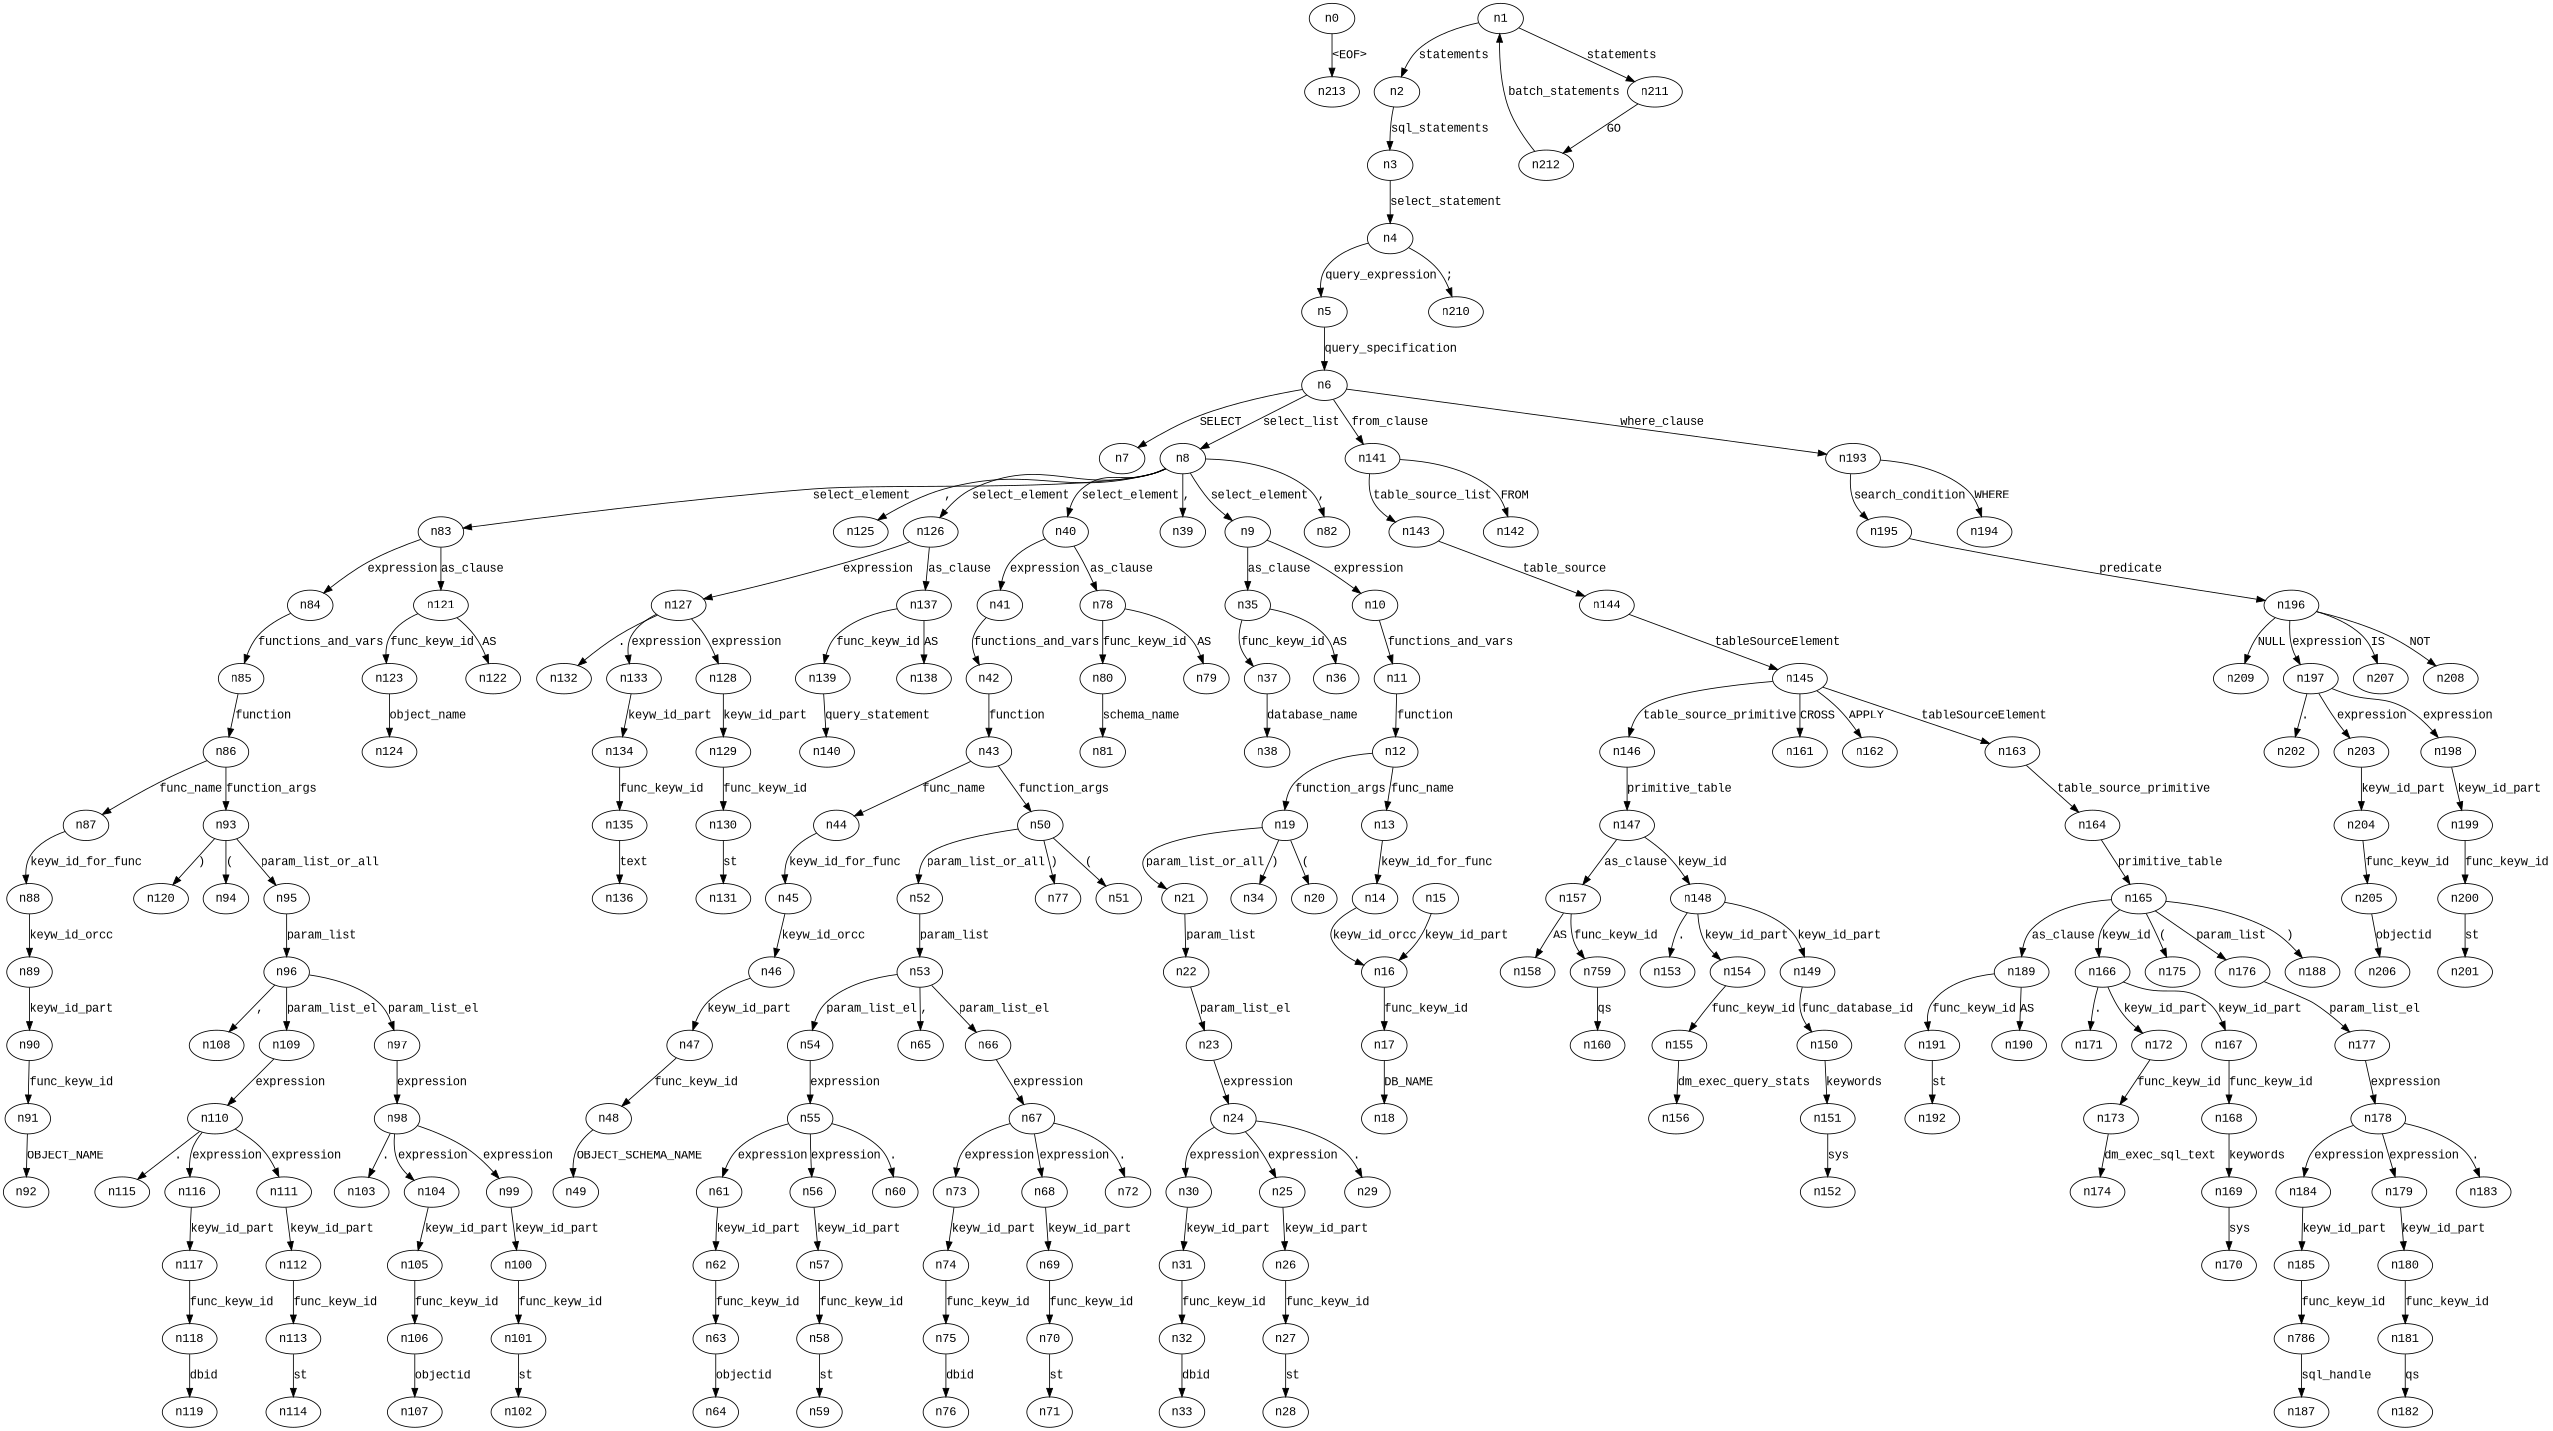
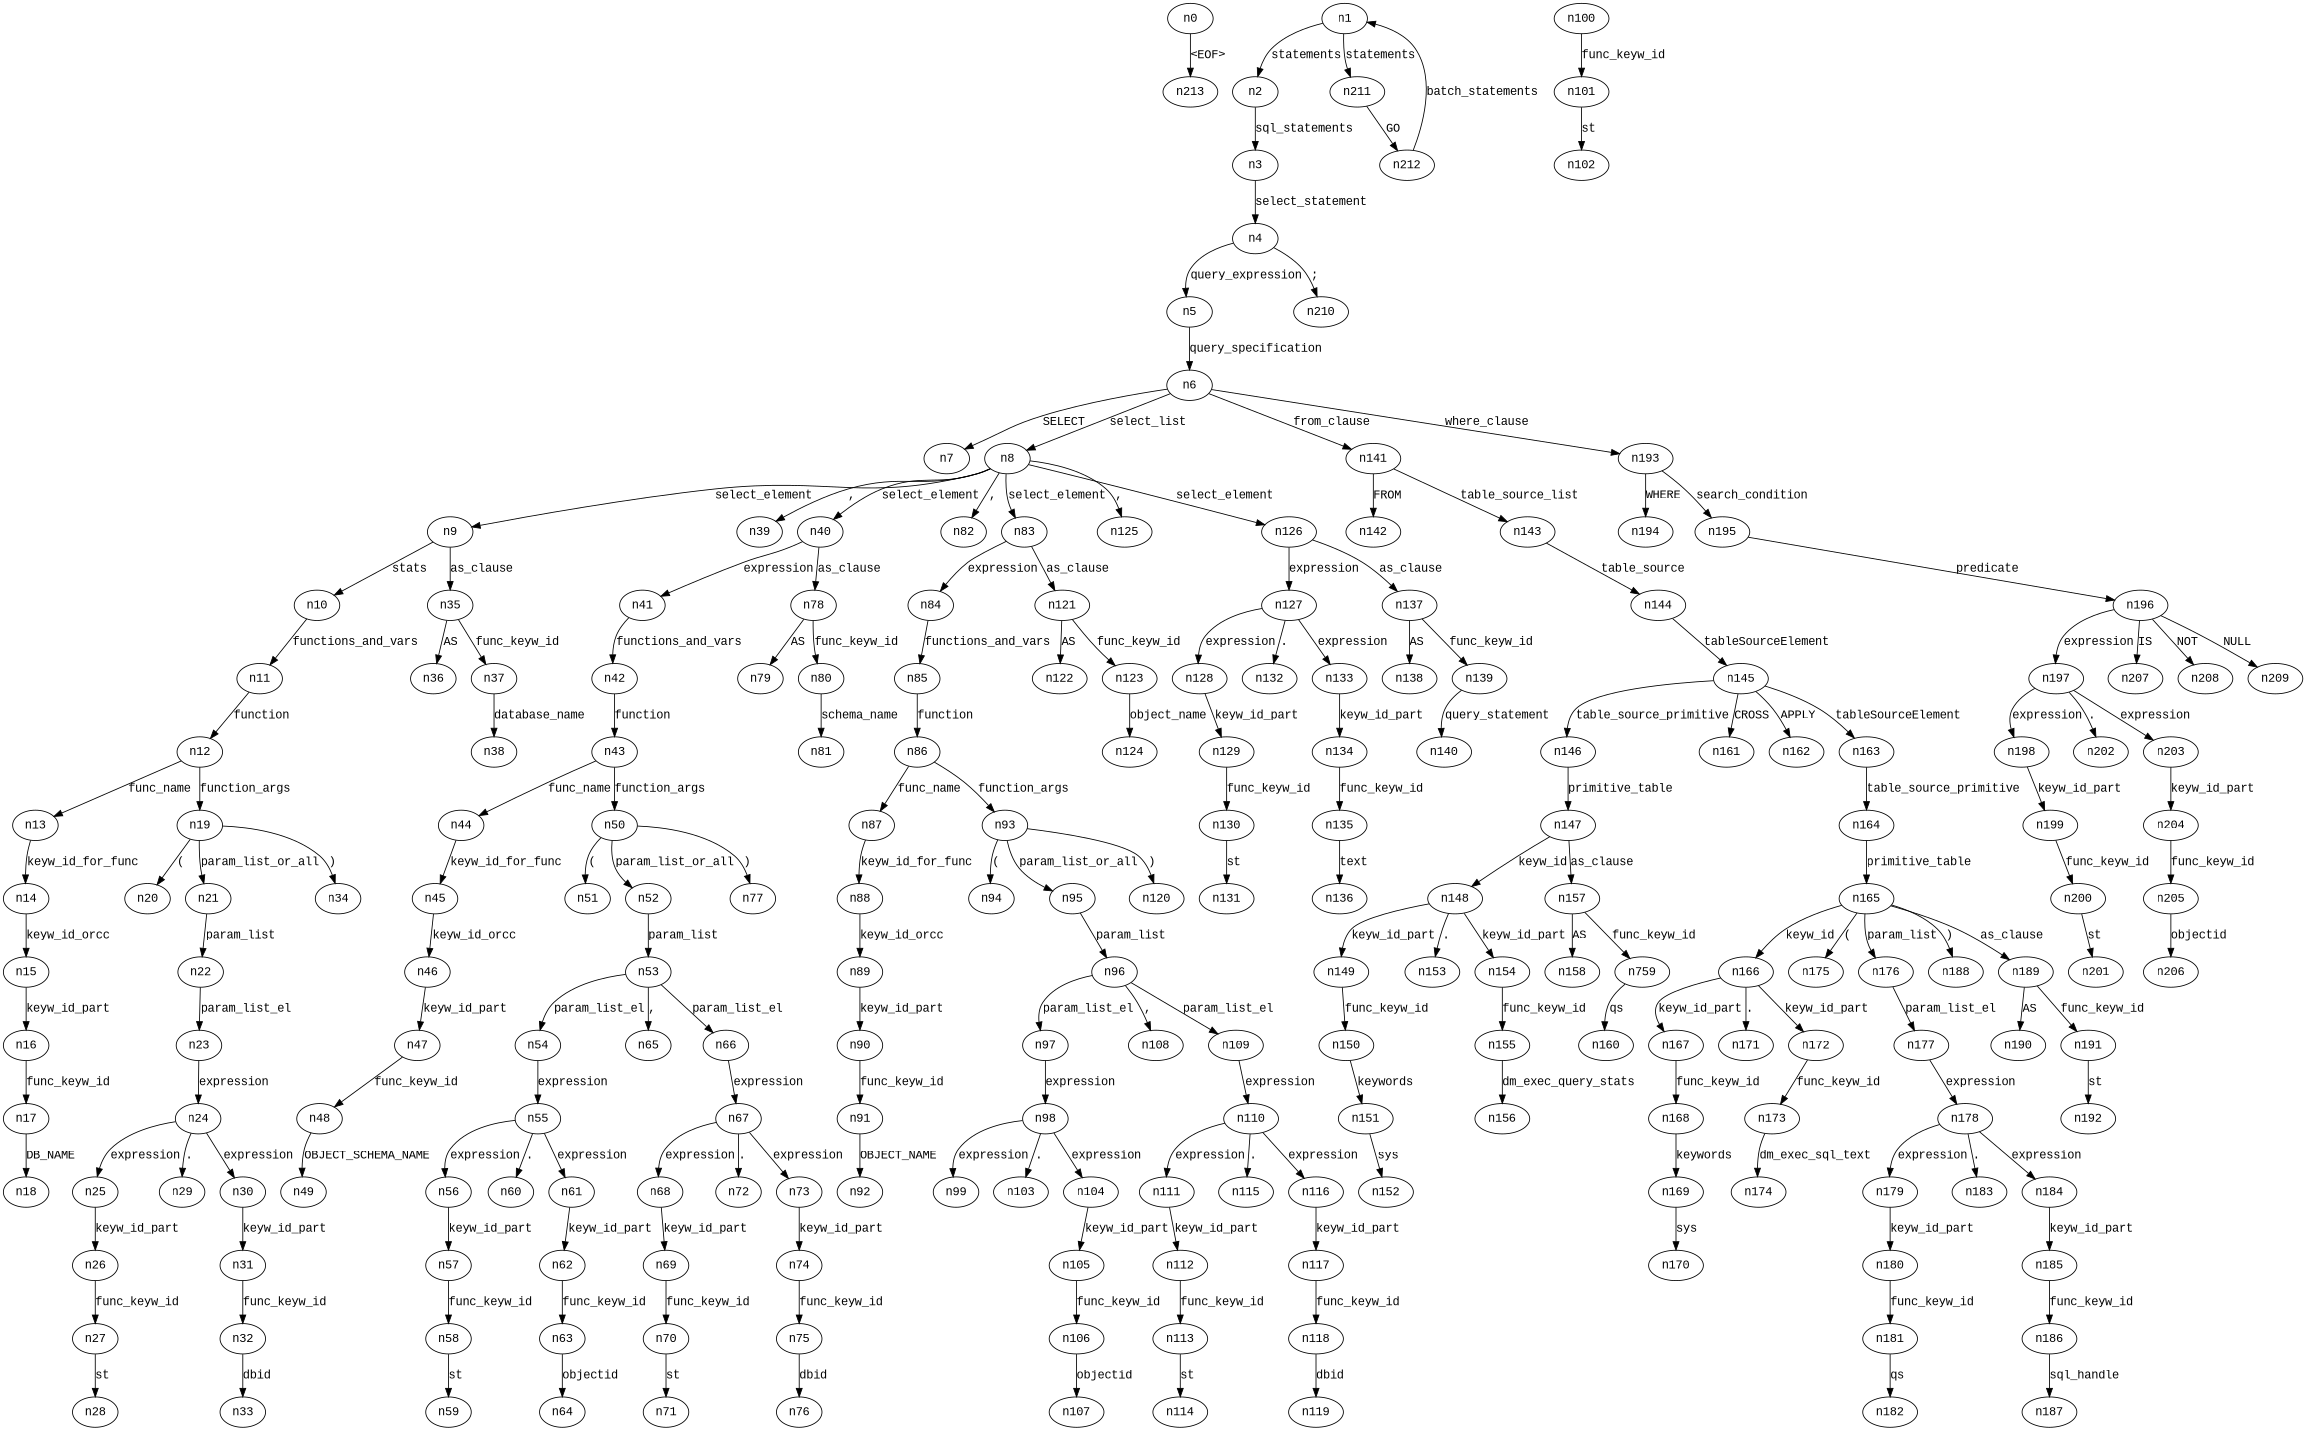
(1369, 569) -> (410, 569)
(1331, 934) -> (26, 931)
(1858, 1009) -> (1387, 1009)
(513, 1225) -> none
(2302, 1339) -> (2049, 1339)
